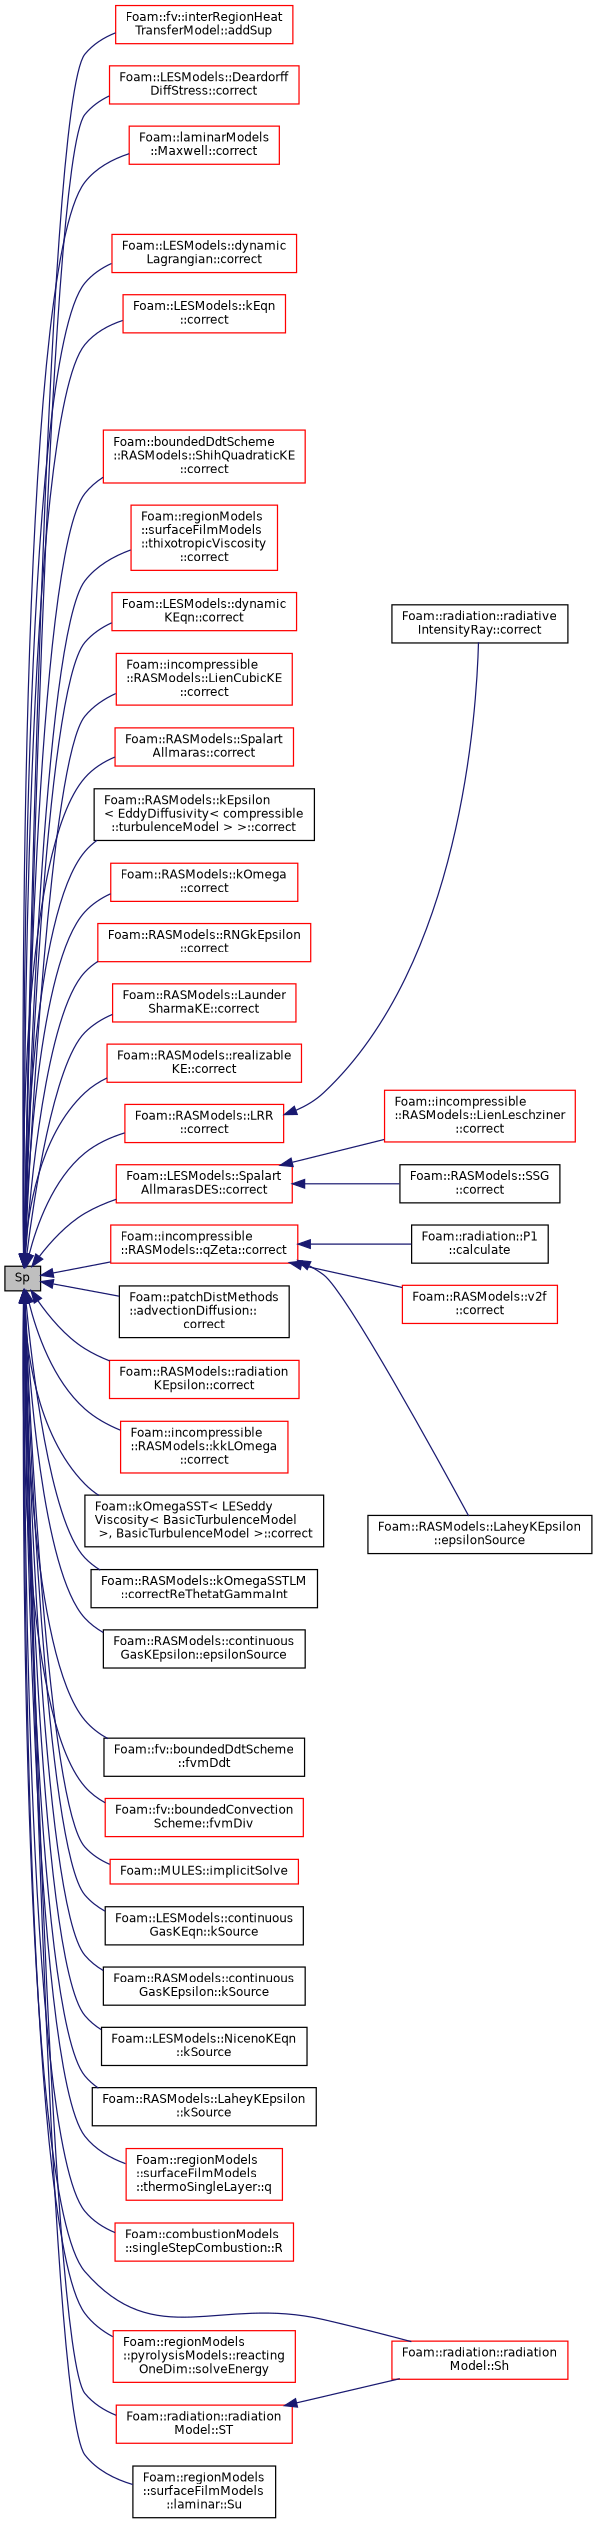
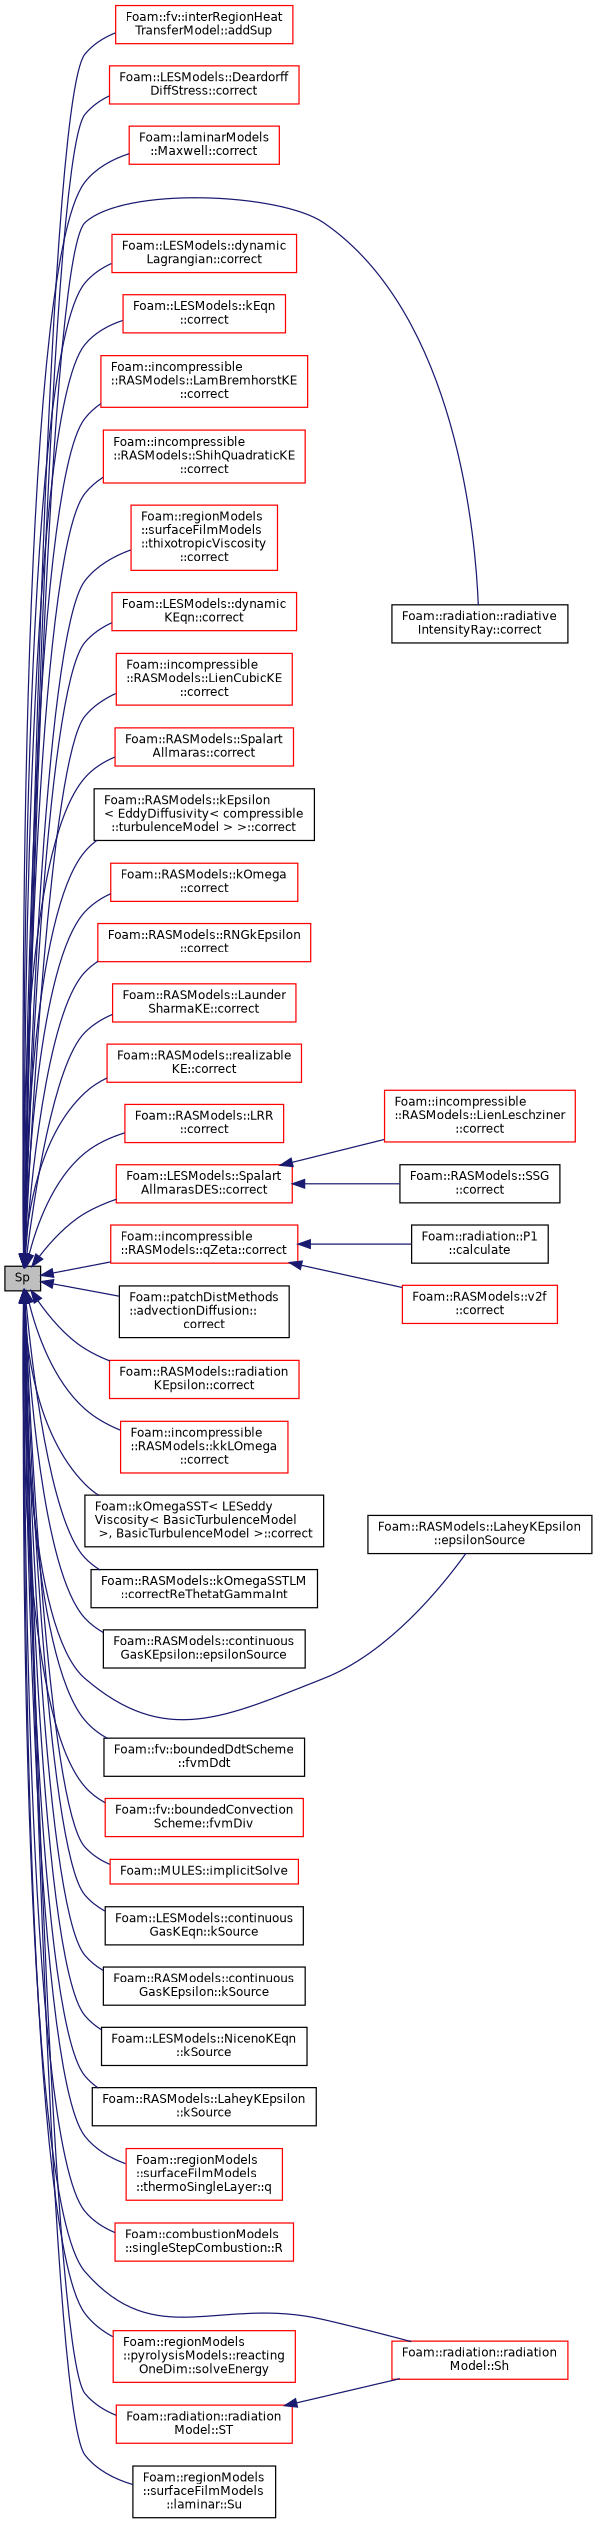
none -> (204, 381)
(204, 457) -> (204, 457)
(436, 898) -> (71, 274)
(396, 1385) -> (110, 1697)
